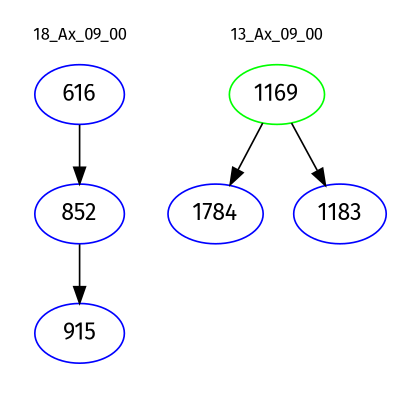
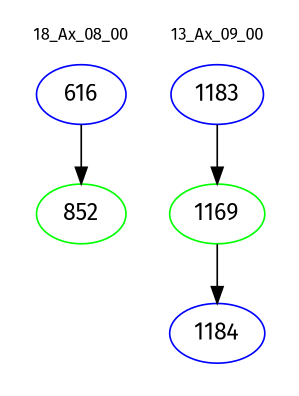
(80, 36) -> (81, 36)
(304, 147) -> (217, 146)
(80, 214) -> (81, 214)
(216, 214) -> (217, 333)
(80, 333) -> none
